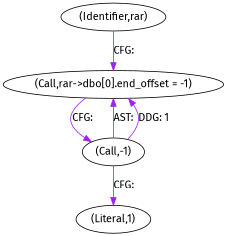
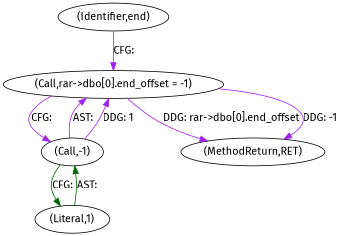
(113, 17) -> (113, 17)
none -> (253, 152)
(113, 182) -> (52, 182)
none -> (76, 190)
